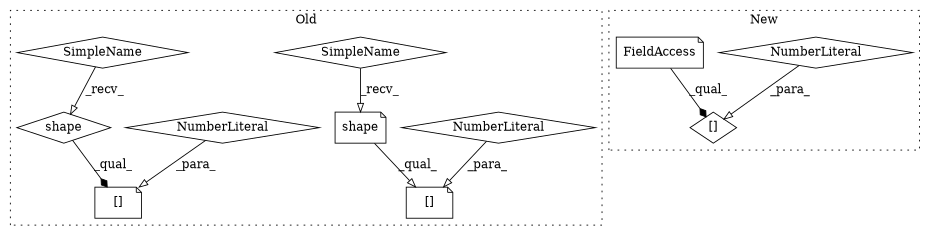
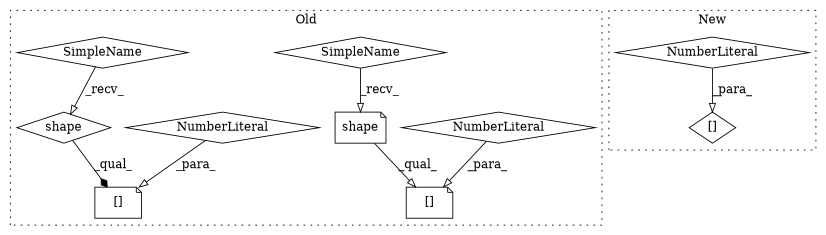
(660, 53) -> none
